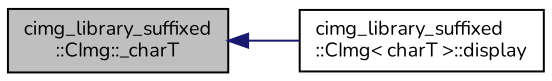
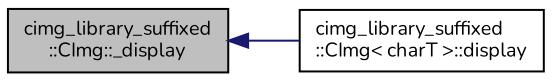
(118, 41) -> (118, 41)
